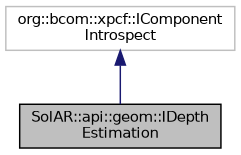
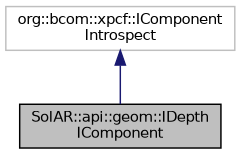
(120, 126) -> (120, 126)
